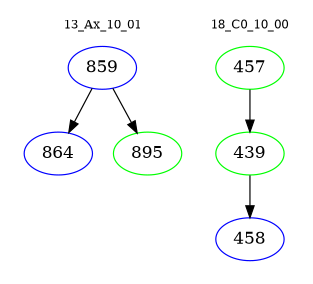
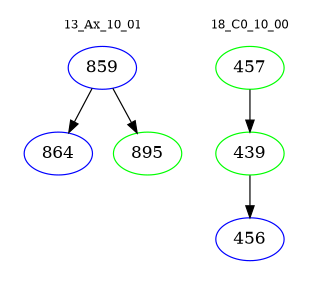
(250, 239) -> (250, 239)
